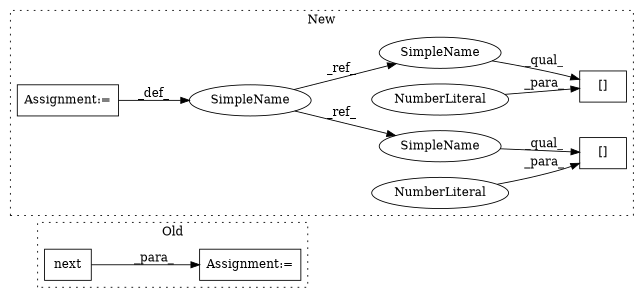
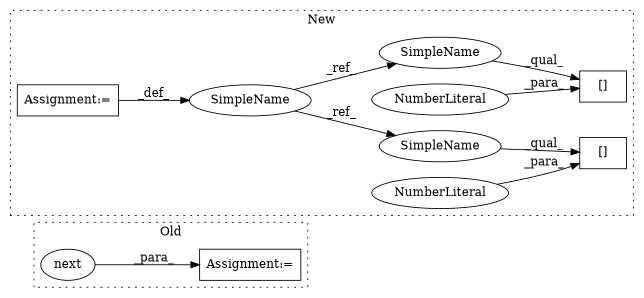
(68, 265) -> (68, 265)
